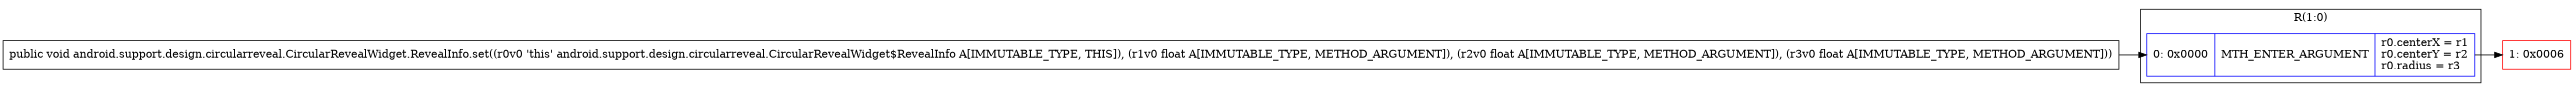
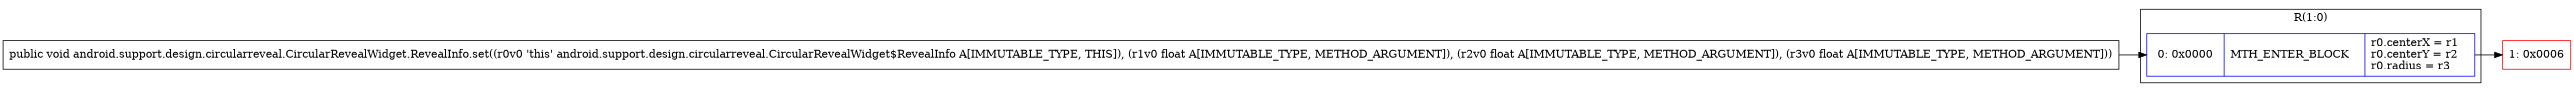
(2295, 55) -> (2290, 55)
